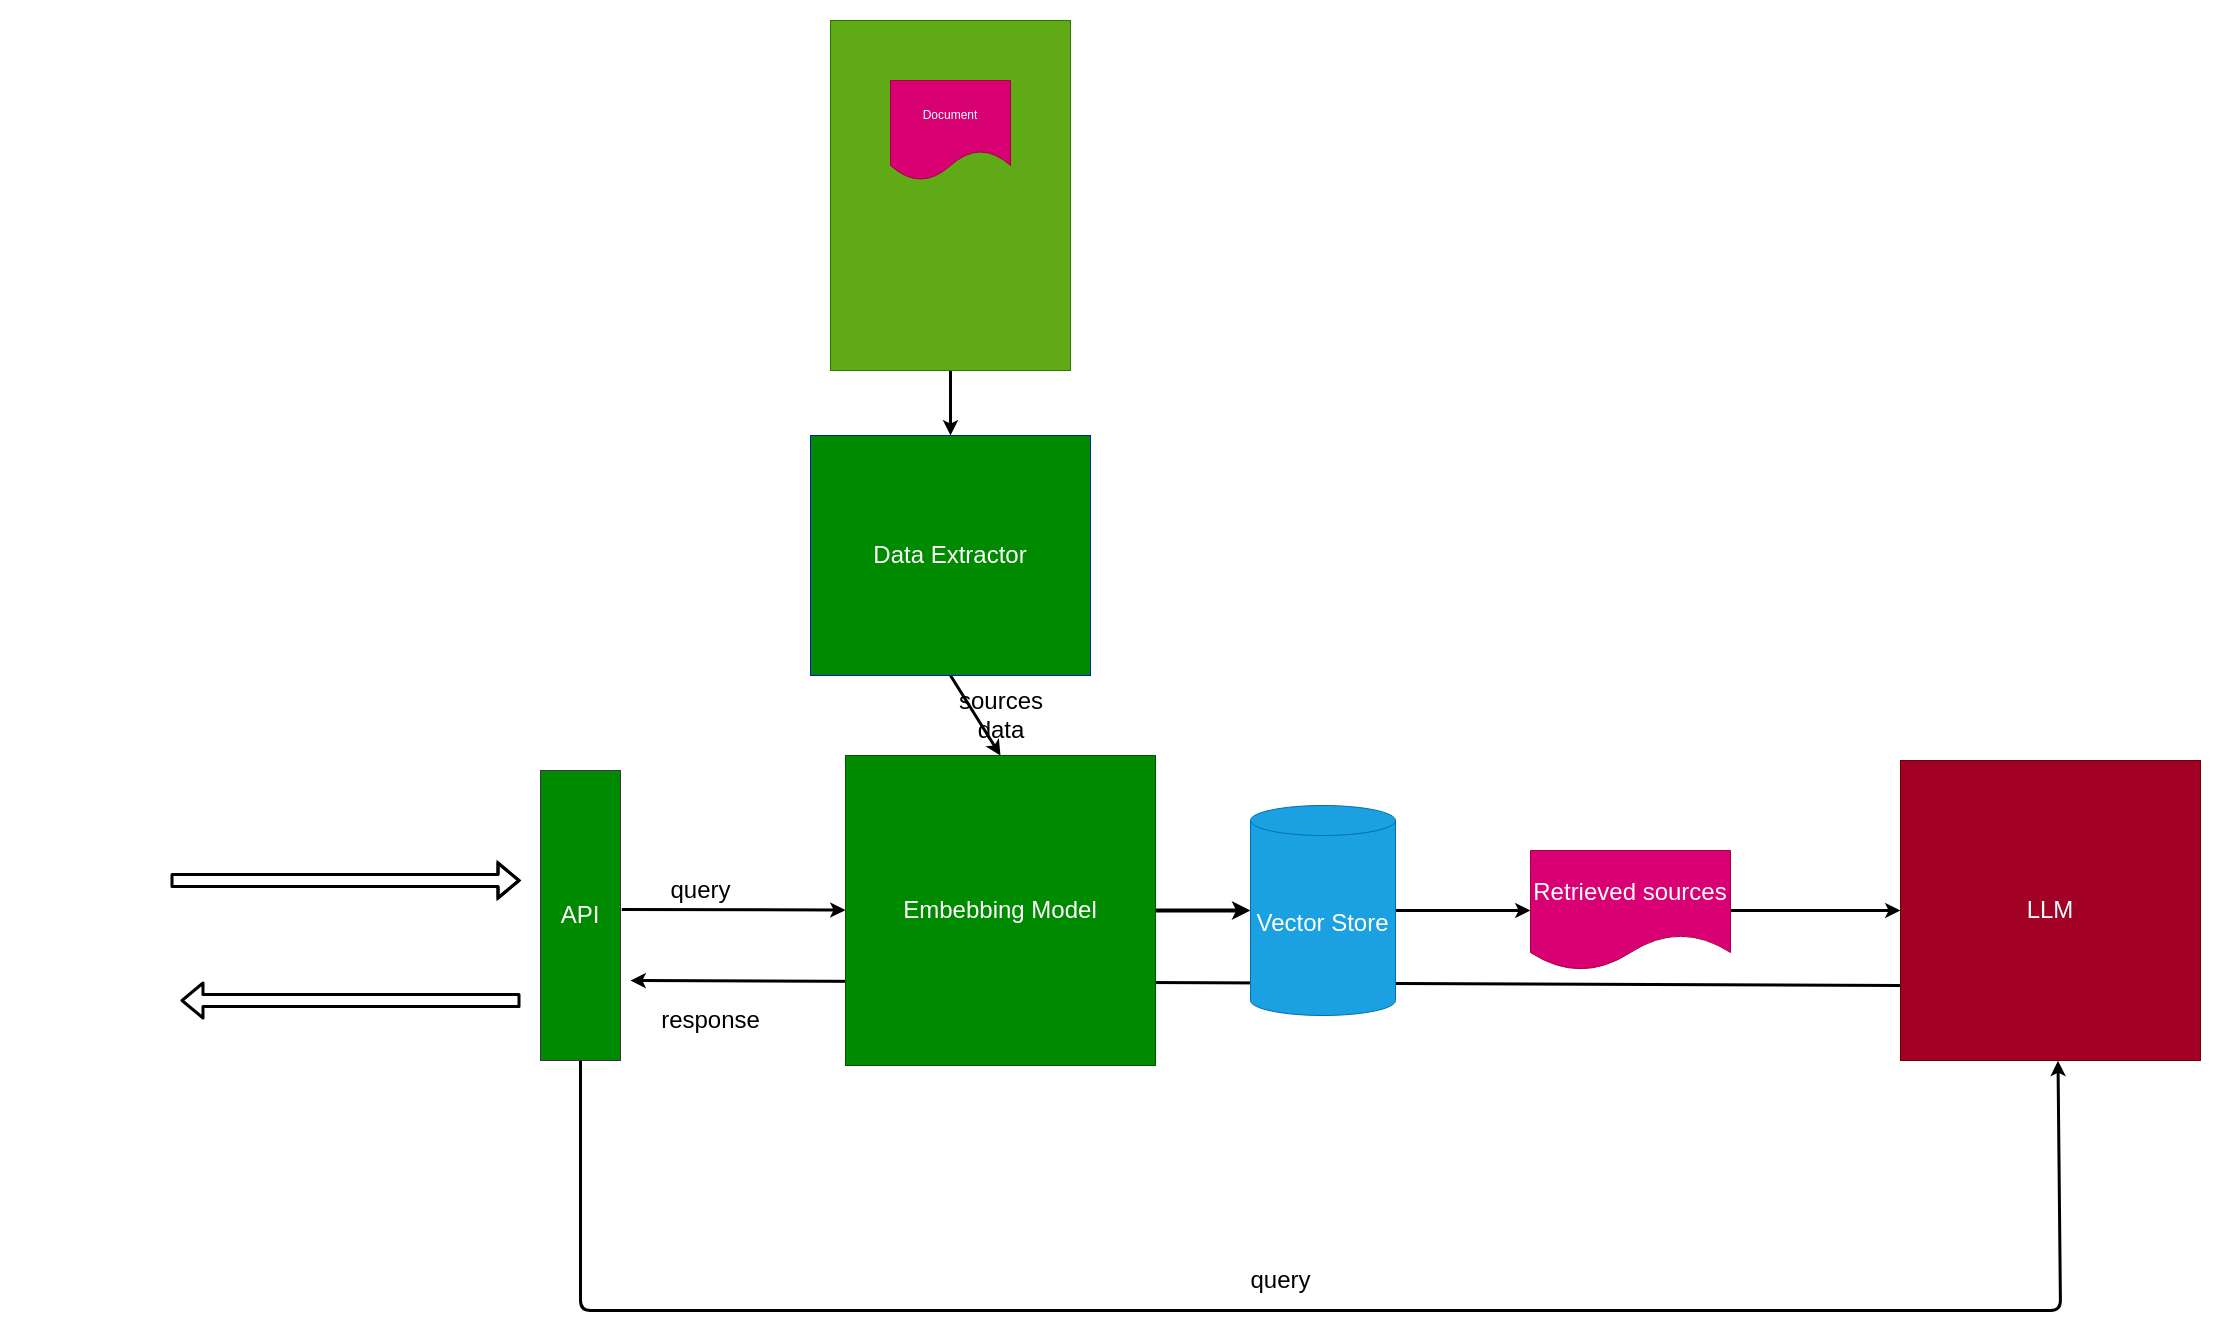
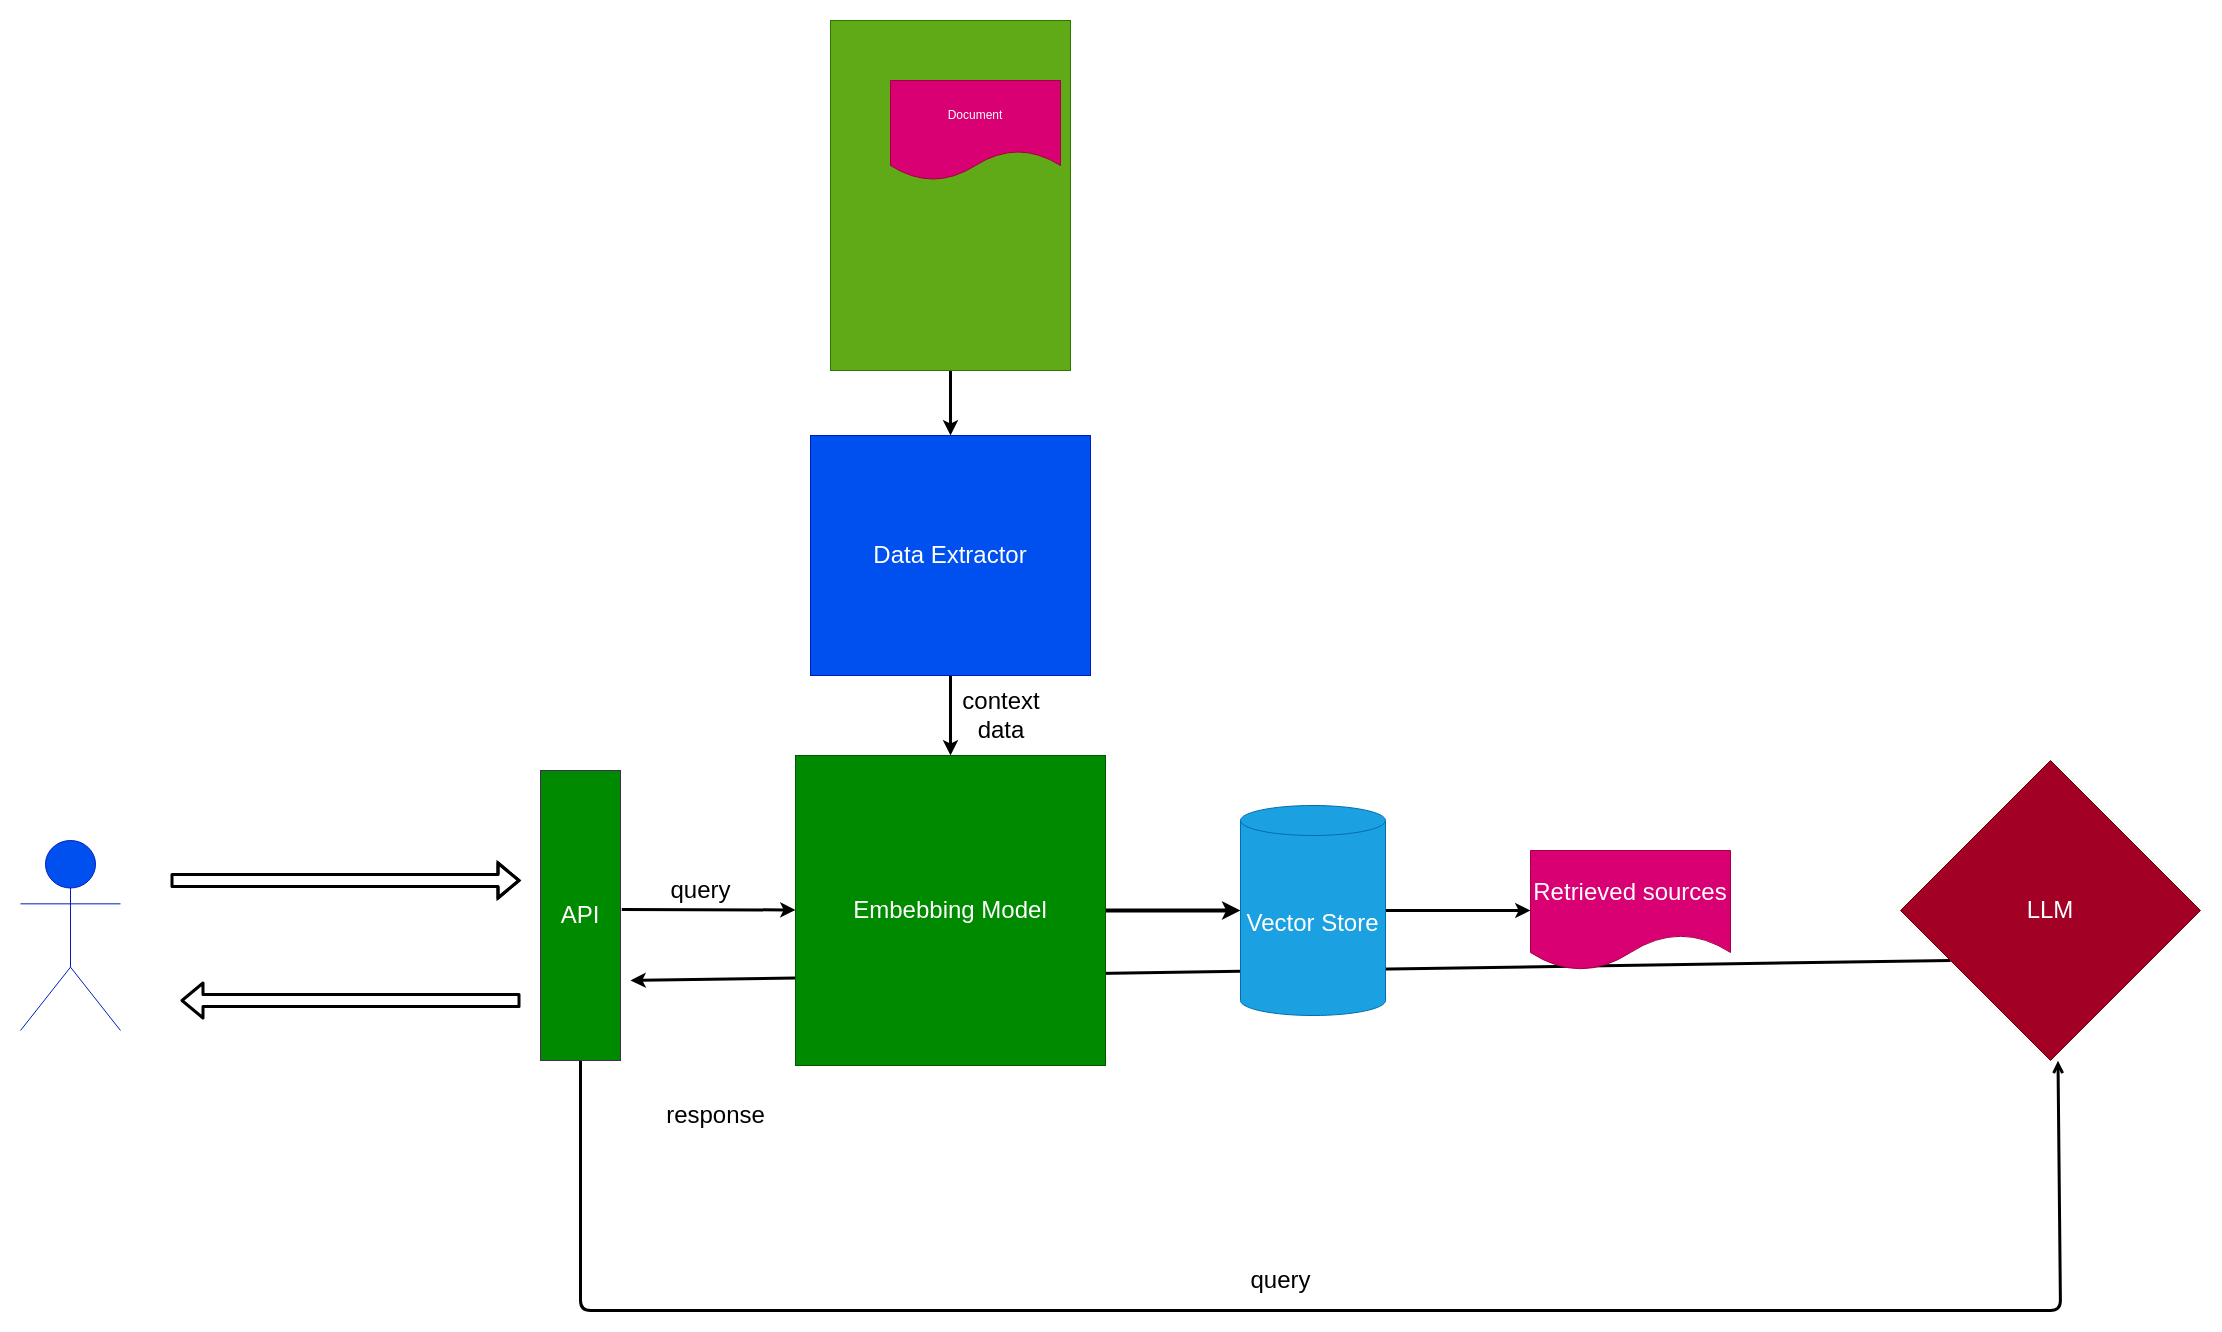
(951, 131) -> (976, 131)
(951, 556) -> (951, 556)
(1002, 716) -> (1002, 716)
(1001, 911) -> (951, 911)
(1323, 911) -> (1313, 911)
(1810, 911) -> none
(2051, 911) -> (2051, 911)
none -> (71, 936)
(711, 1021) -> (716, 1116)
(2058, 1073) -> (2058, 1072)
